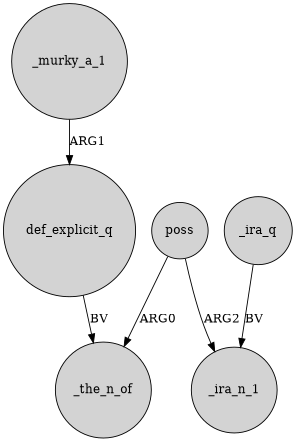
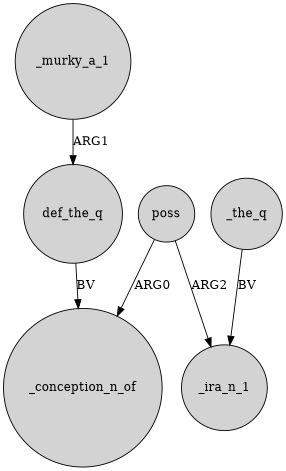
(70, 231) -> (73, 214)
(258, 231) -> (247, 214)
(103, 390) -> (83, 388)
